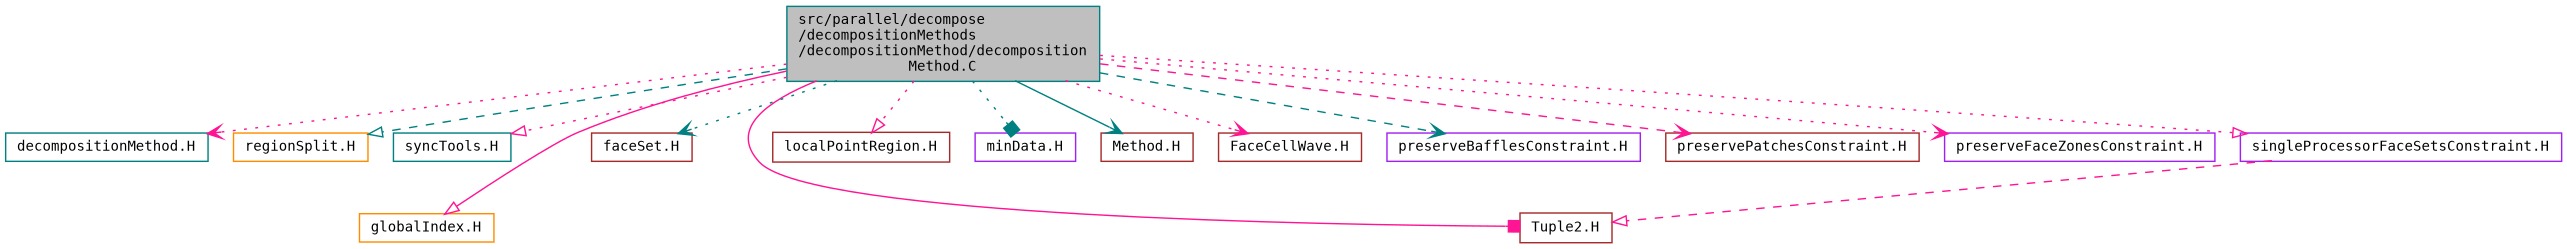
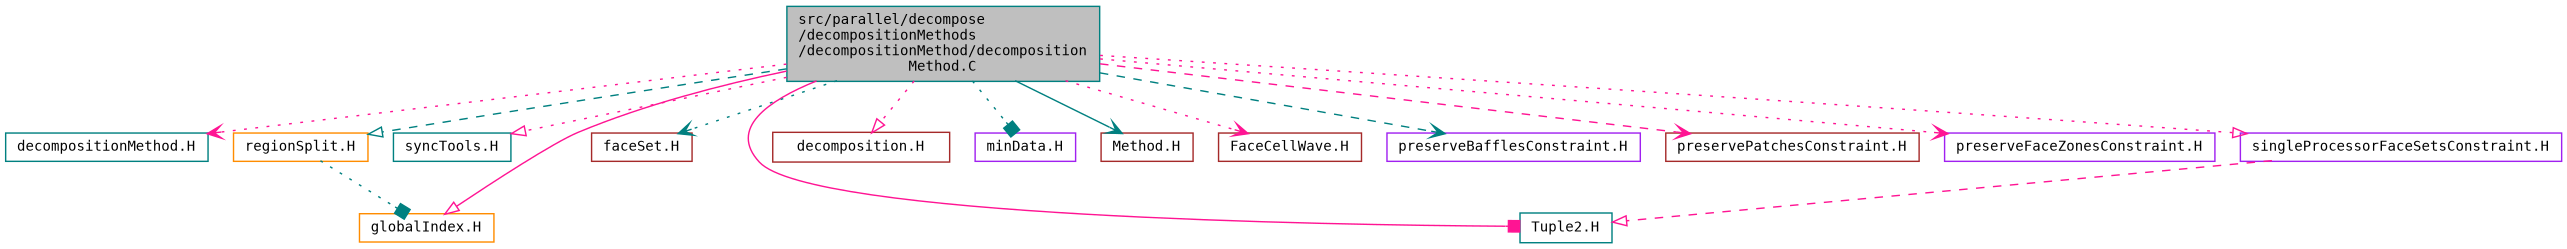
(861, 147) -> (861, 147)
none -> (358, 184)
(1566, 228) -> (1566, 228)
